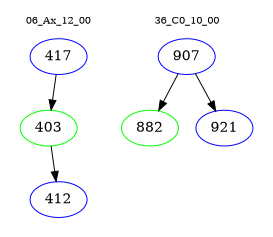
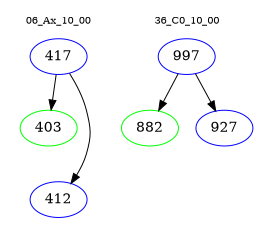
(59, 21) -> (59, 21)
(187, 57) -> (187, 57)
(224, 128) -> (224, 128)
(53, 159) -> (89, 124)
